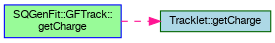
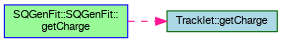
(63, 21) -> (66, 21)
